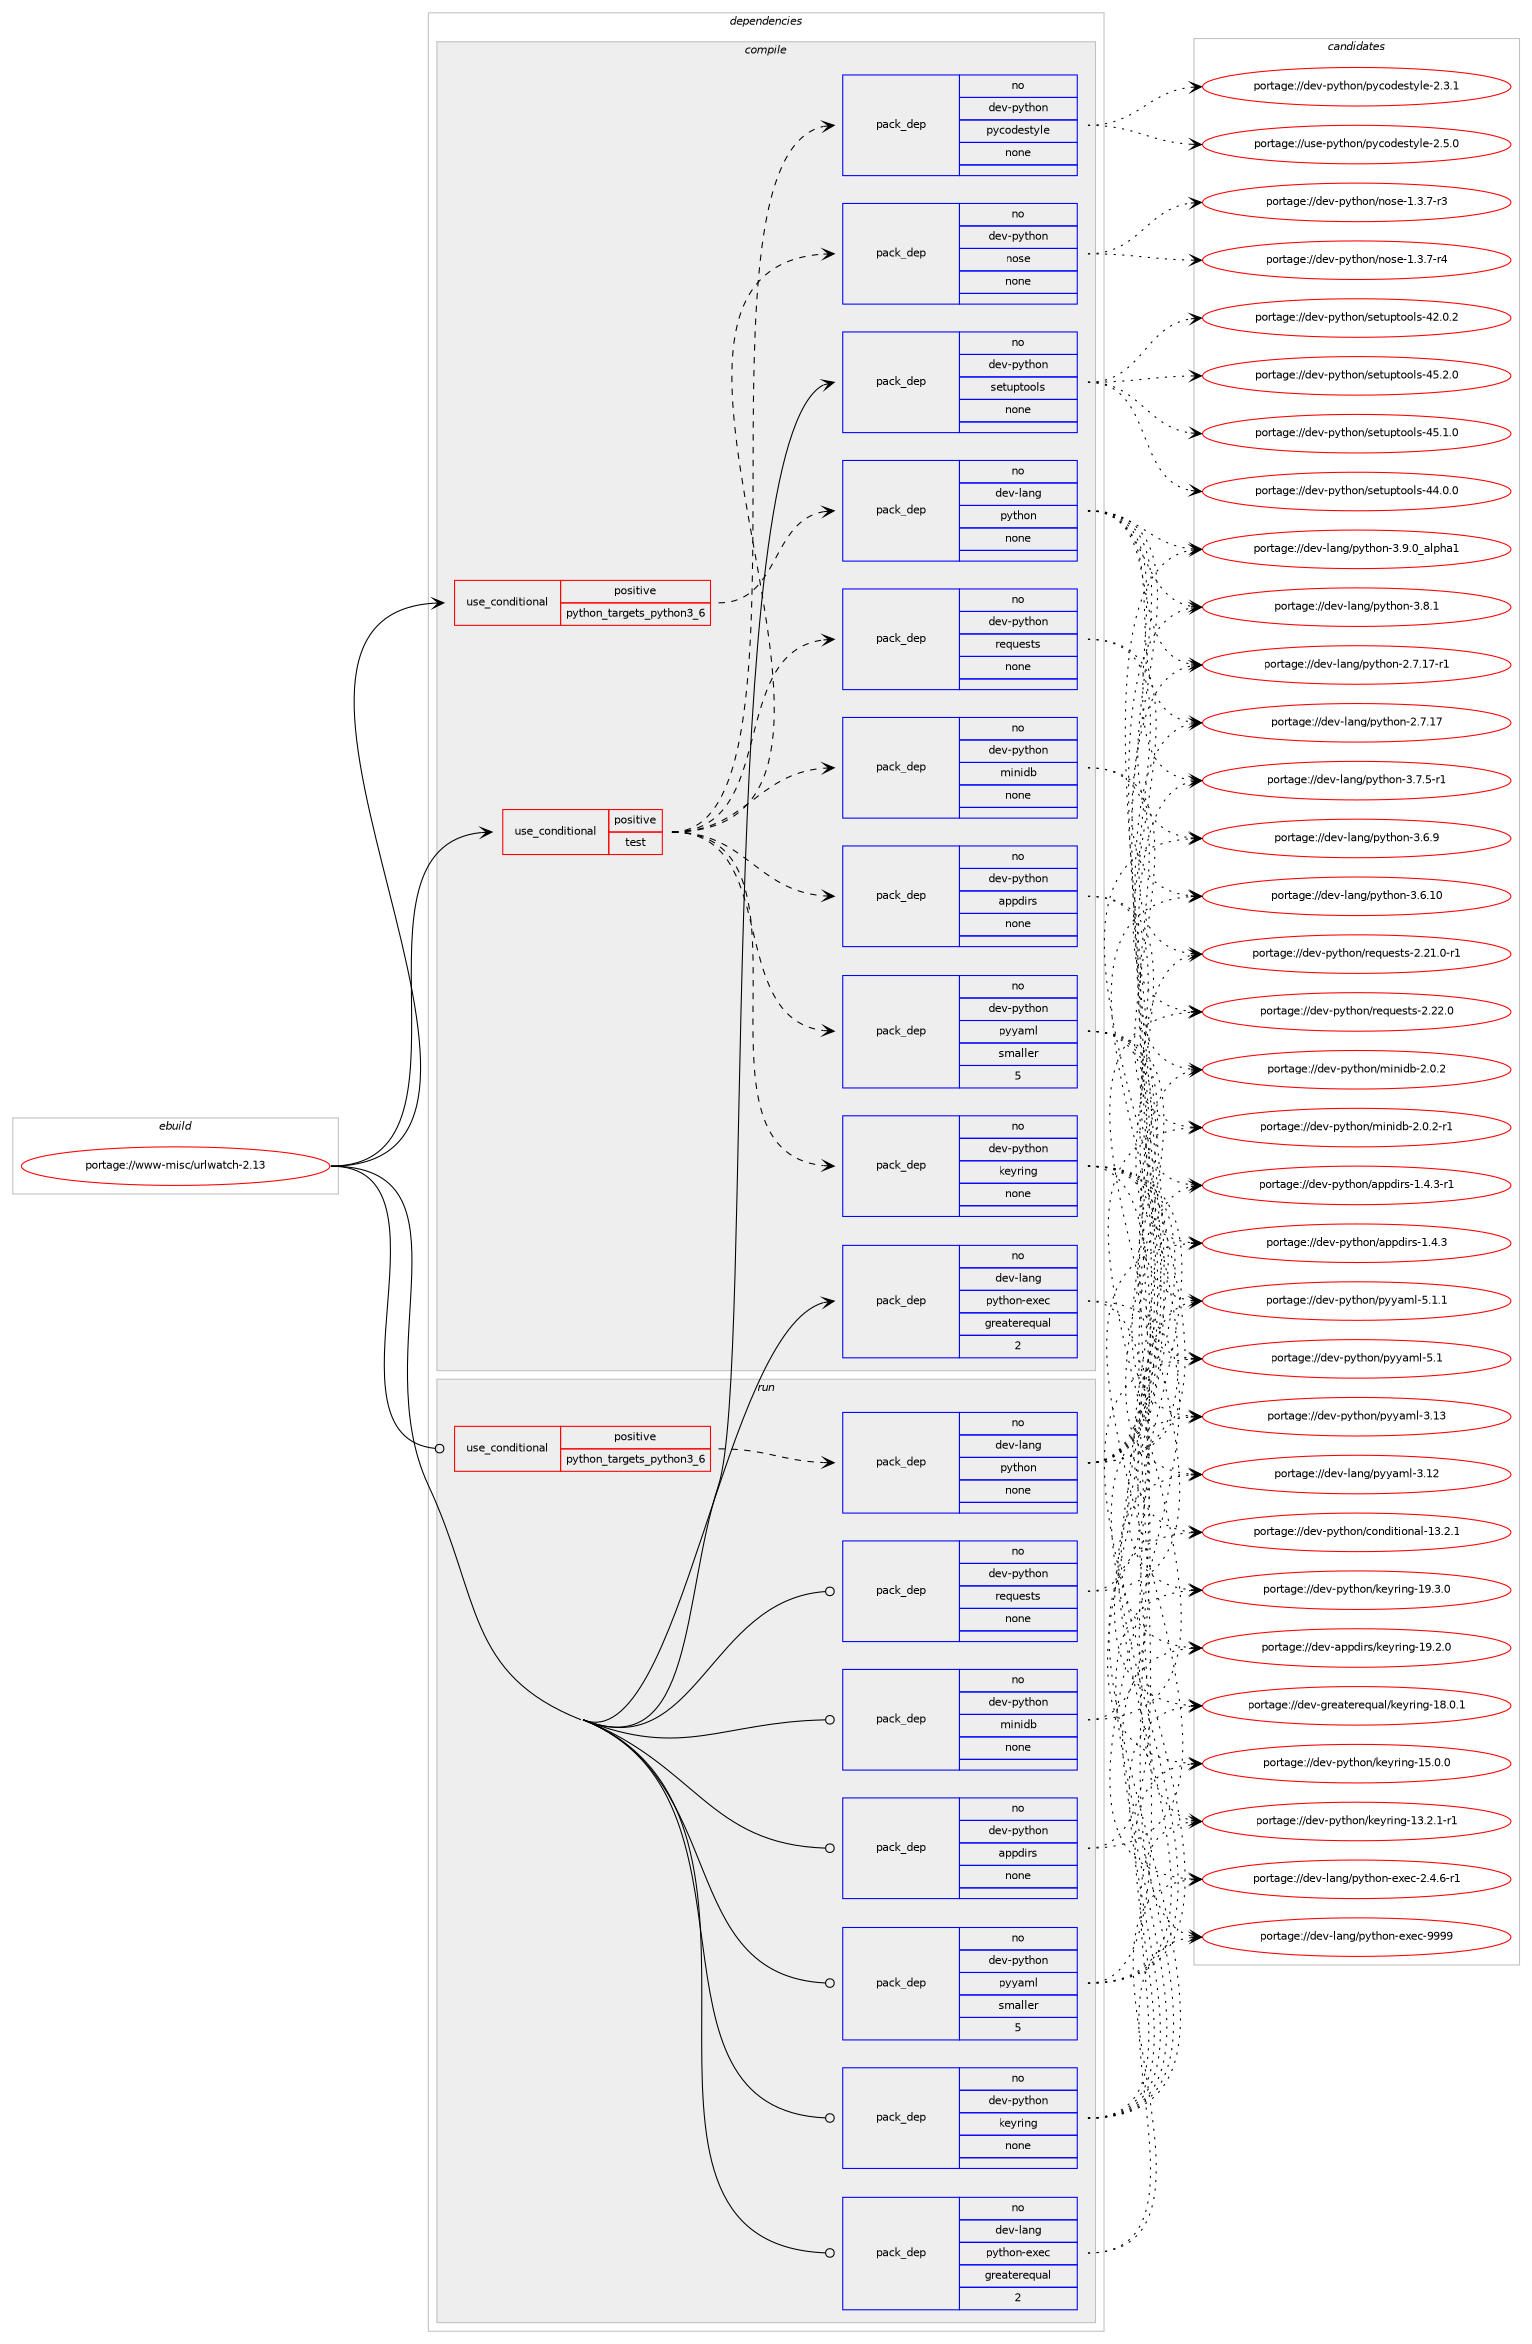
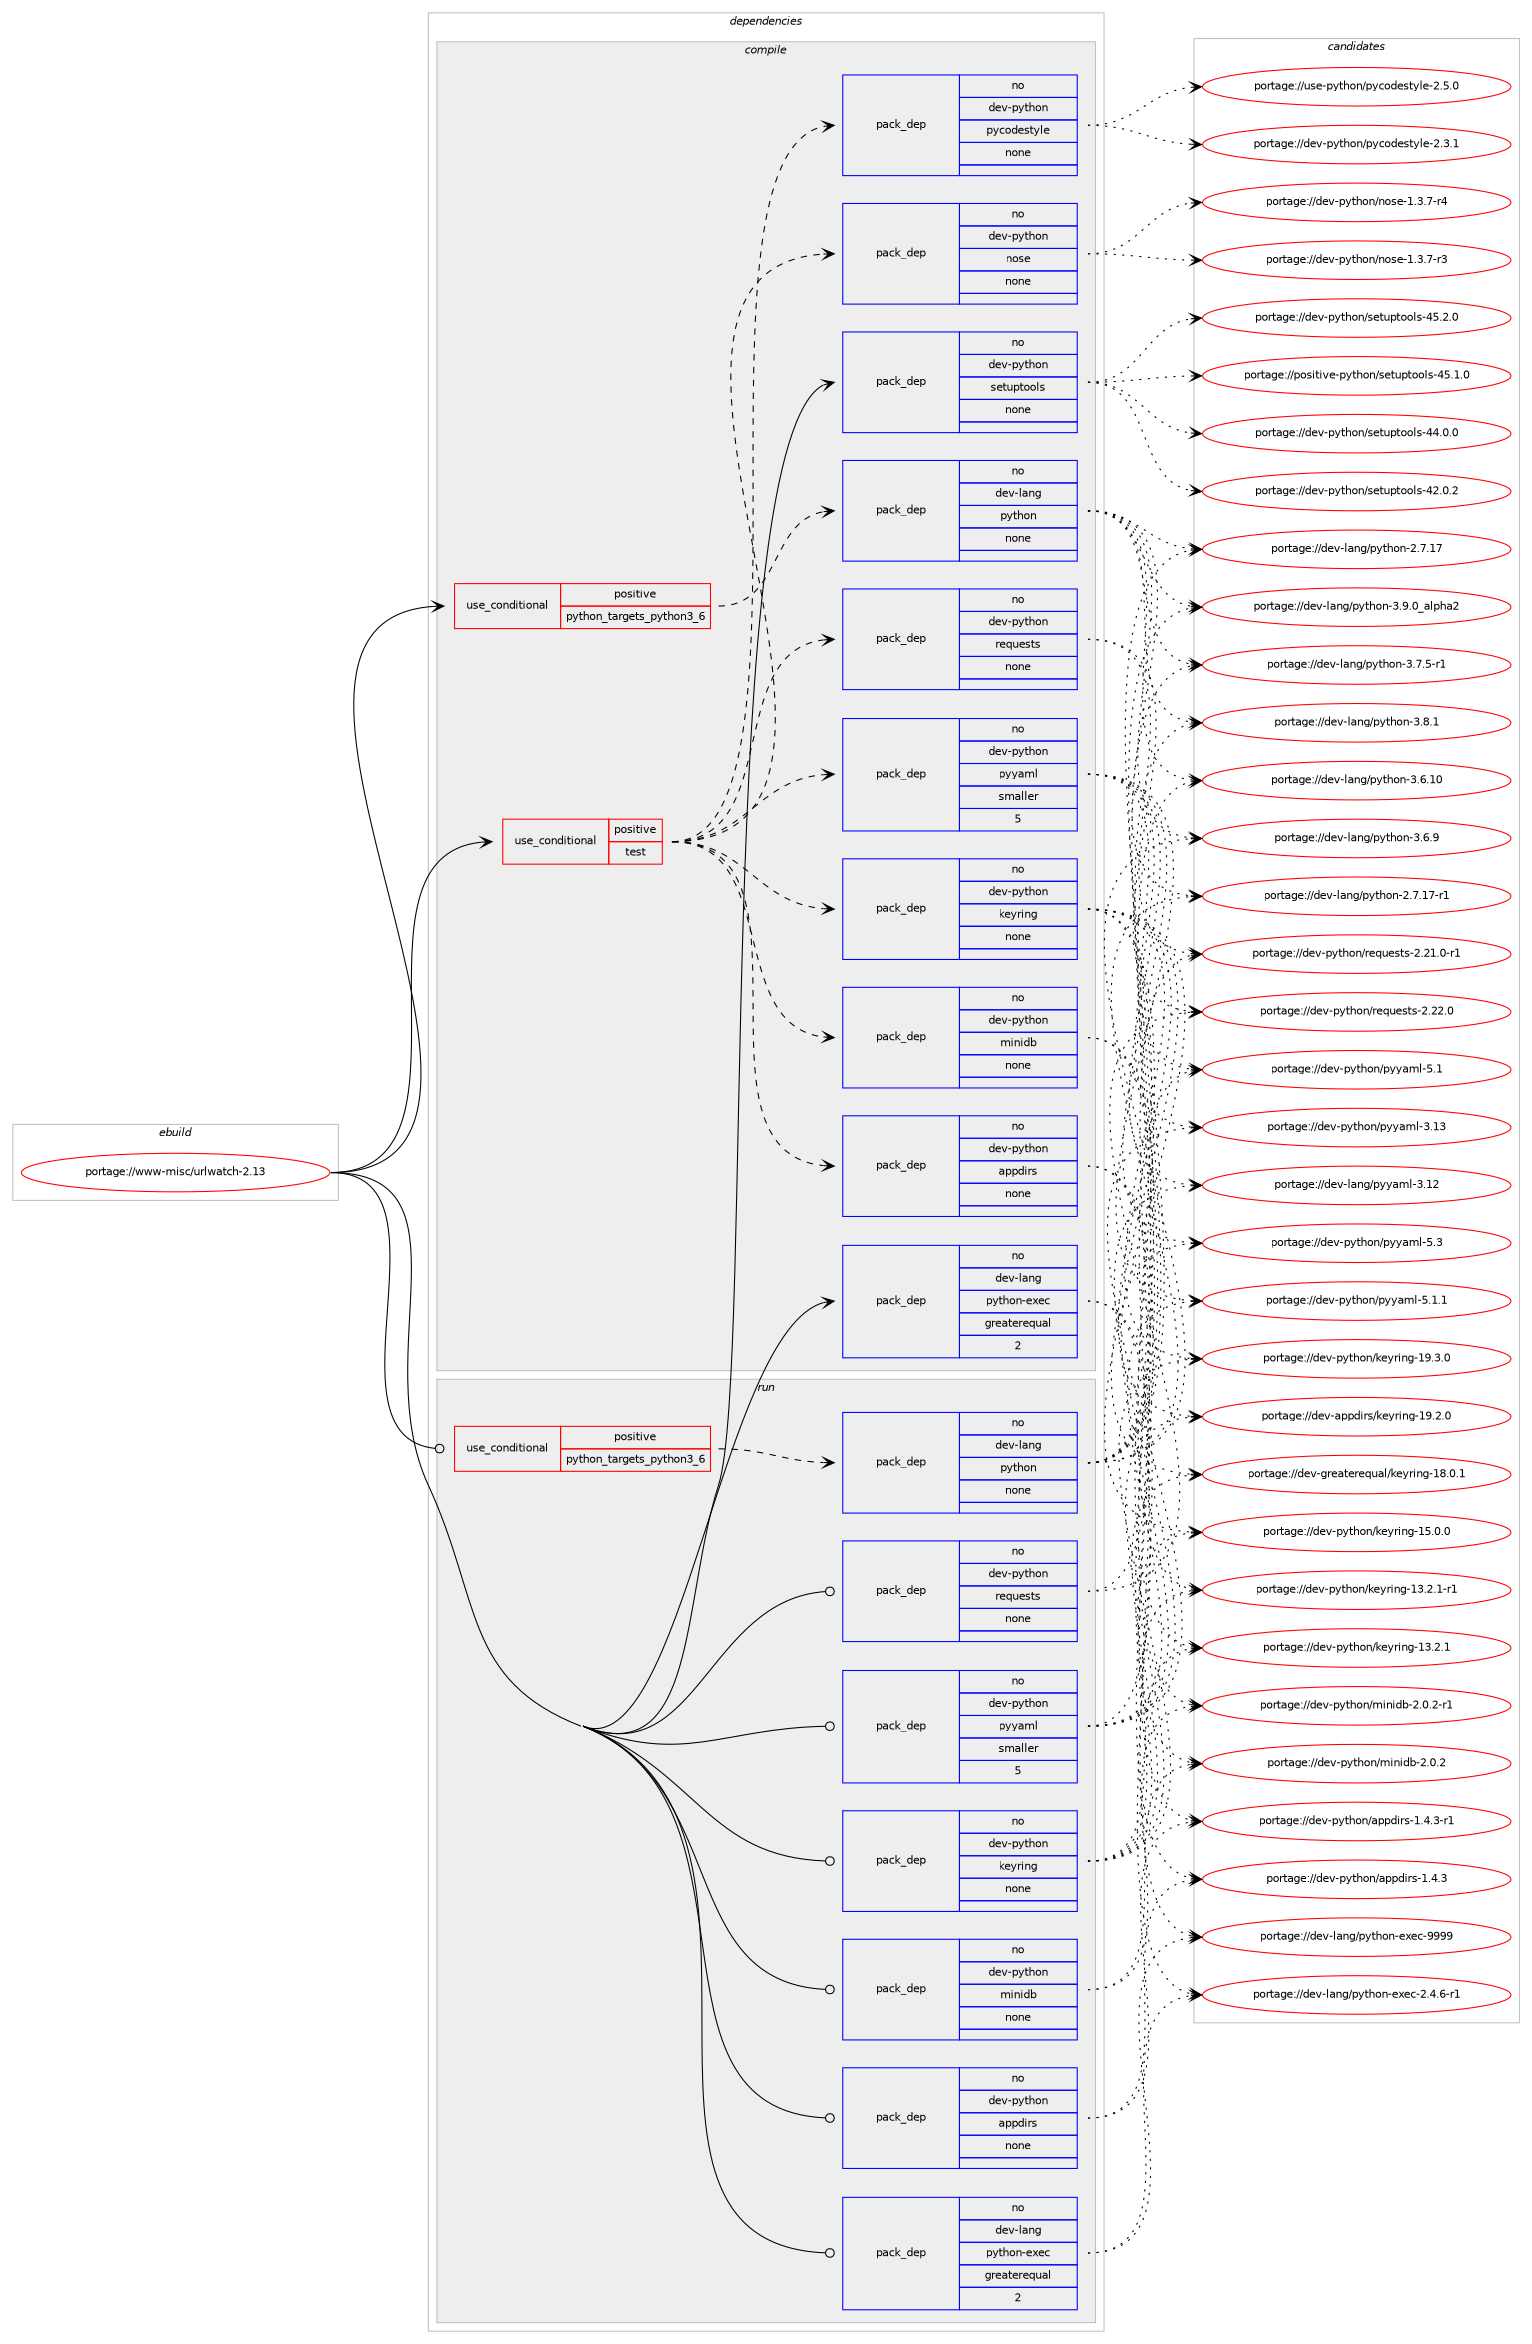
(1357, 434) -> (1357, 376)
(1357, 549) -> (1357, 607)
none -> (1357, 1243)
(1357, 1532) -> (1357, 1648)
